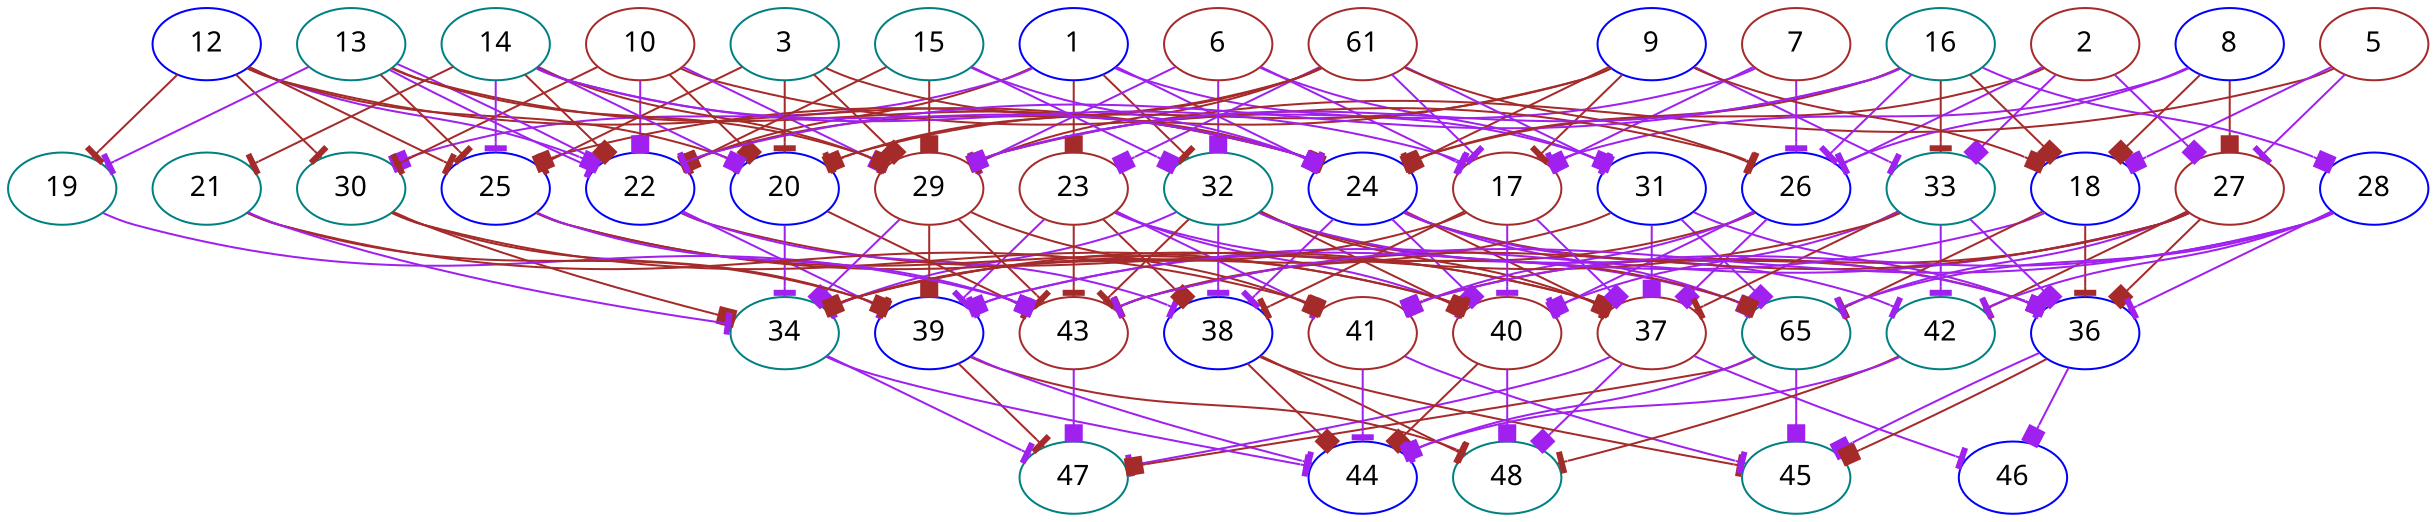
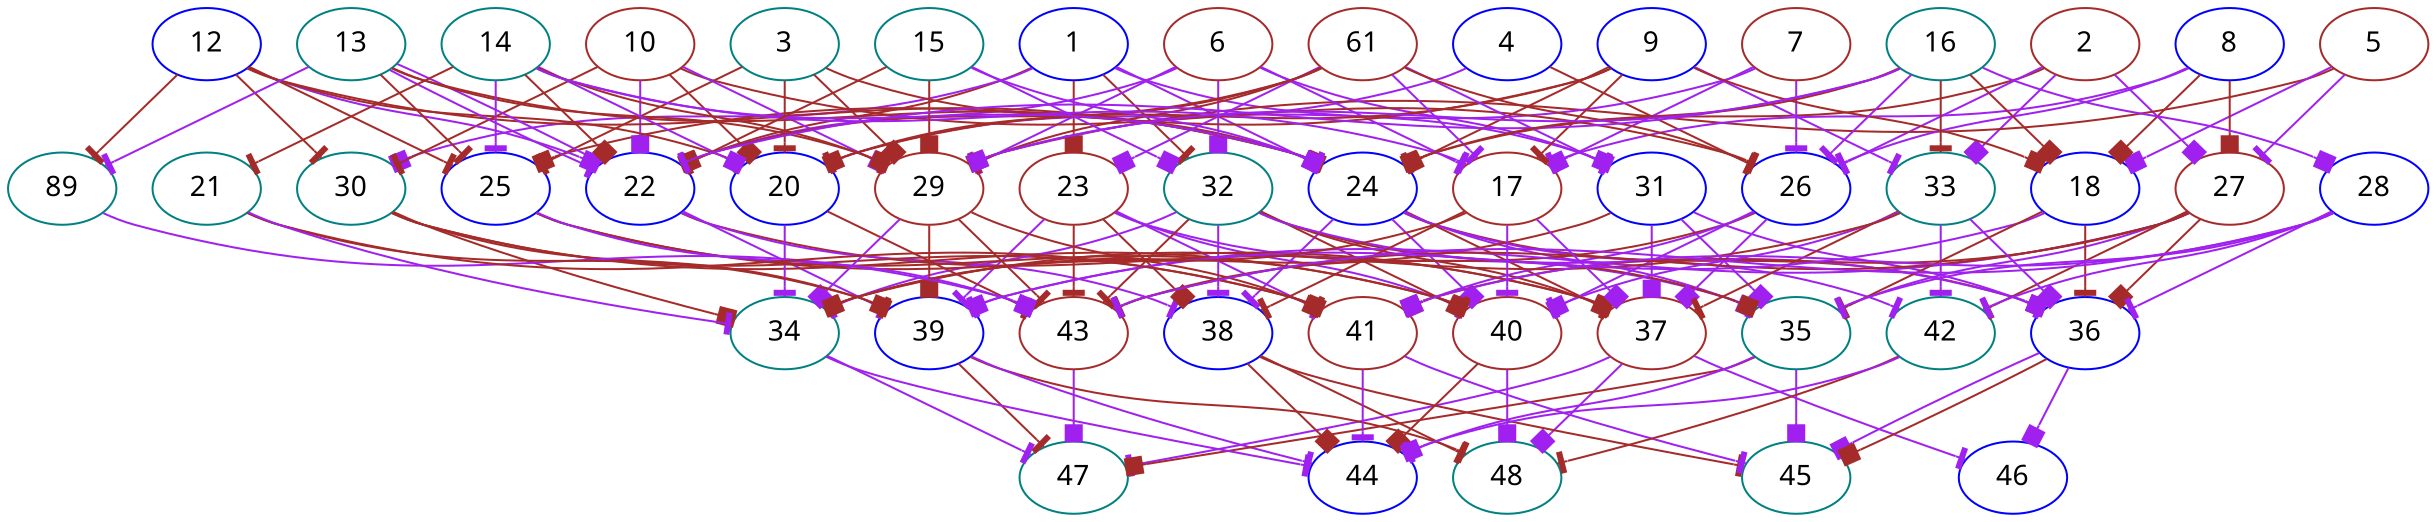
none -> (1507, 44)
none -> (934, 116)
(62, 189) -> (62, 189)
none -> (852, 261)
(1796, 333) -> (1796, 333)
